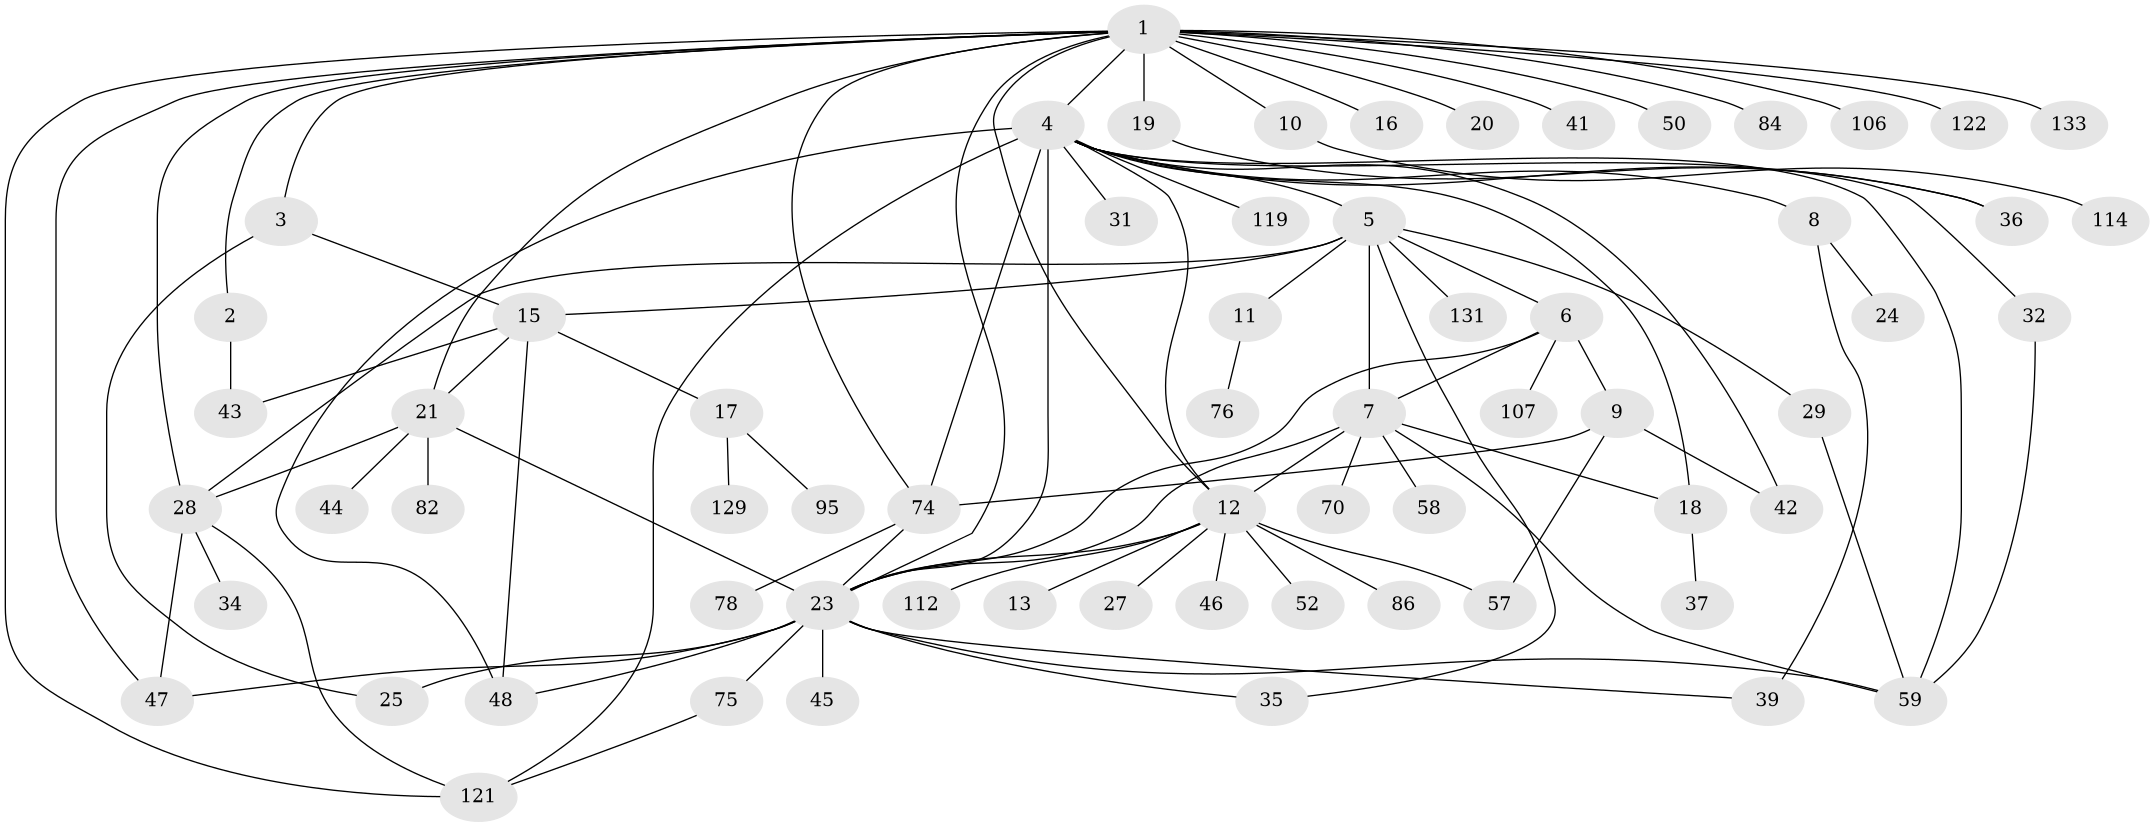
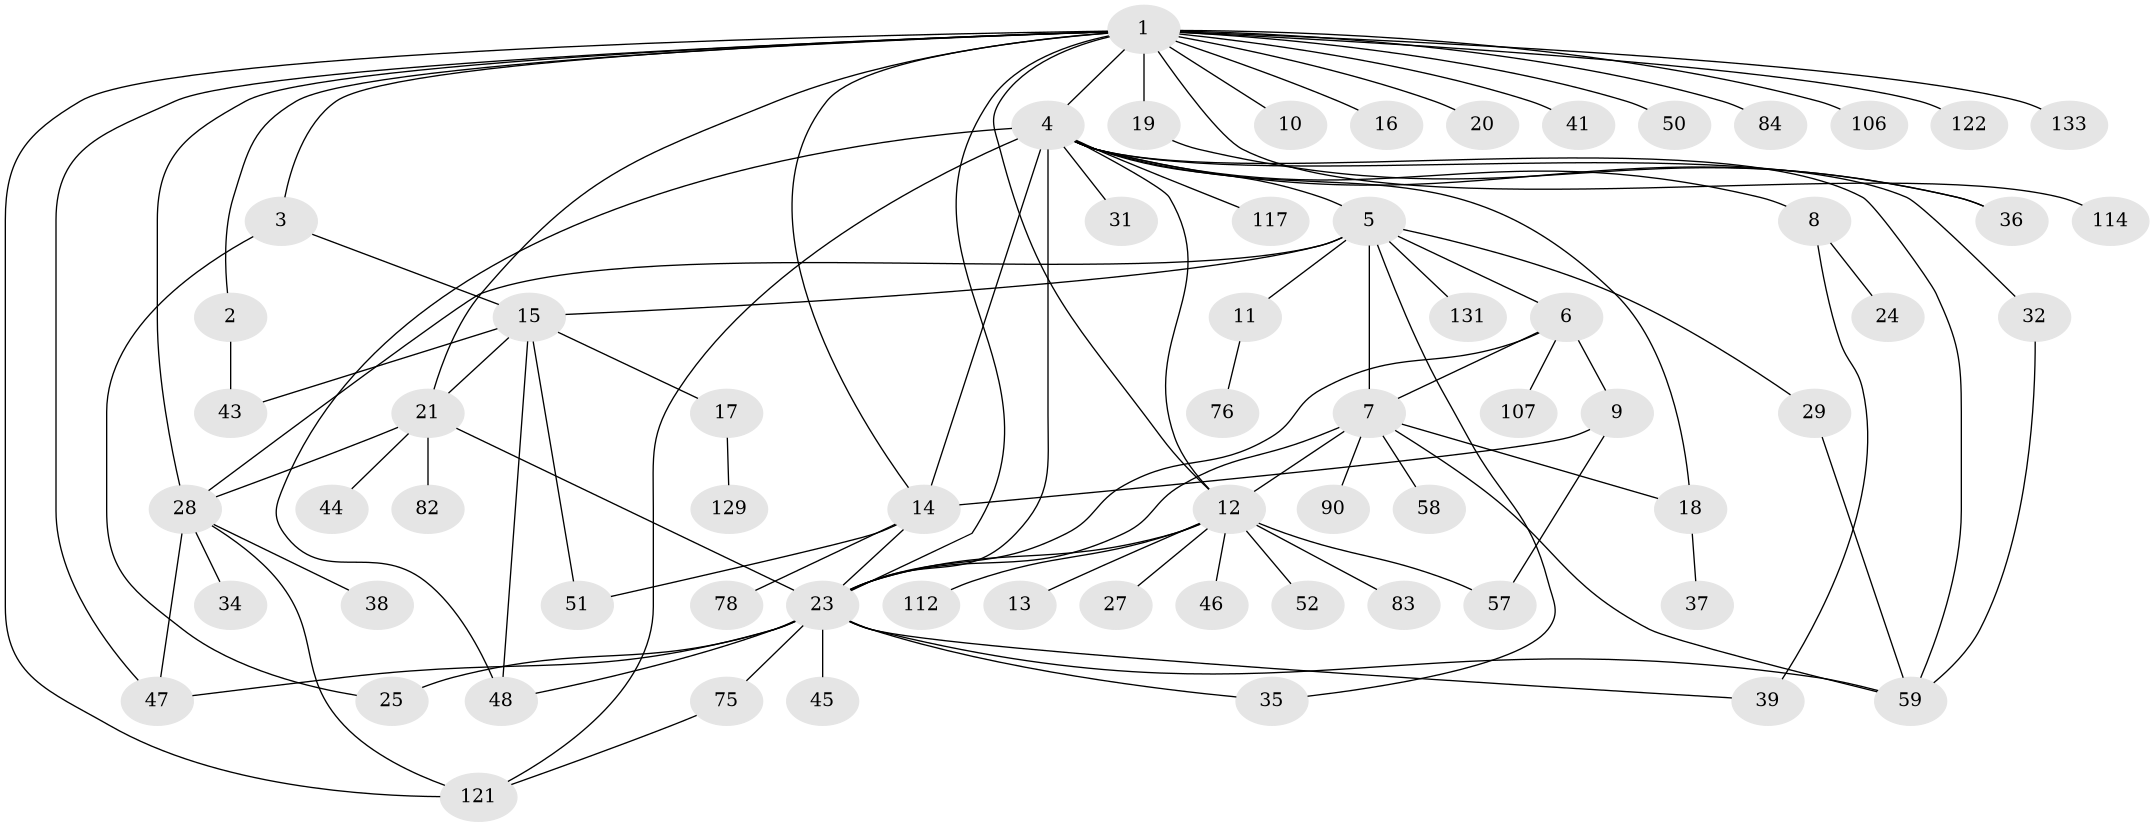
(1854, 169) -> (1596, 188)
(1271, 221) -> (1271, 221)
(828, 509) -> none
(924, 509) -> (924, 509)
(1333, 509) -> (1333, 509)
(1787, 509) -> none
none -> (377, 605)
none -> (577, 605)
(1404, 605) -> (1404, 605)
